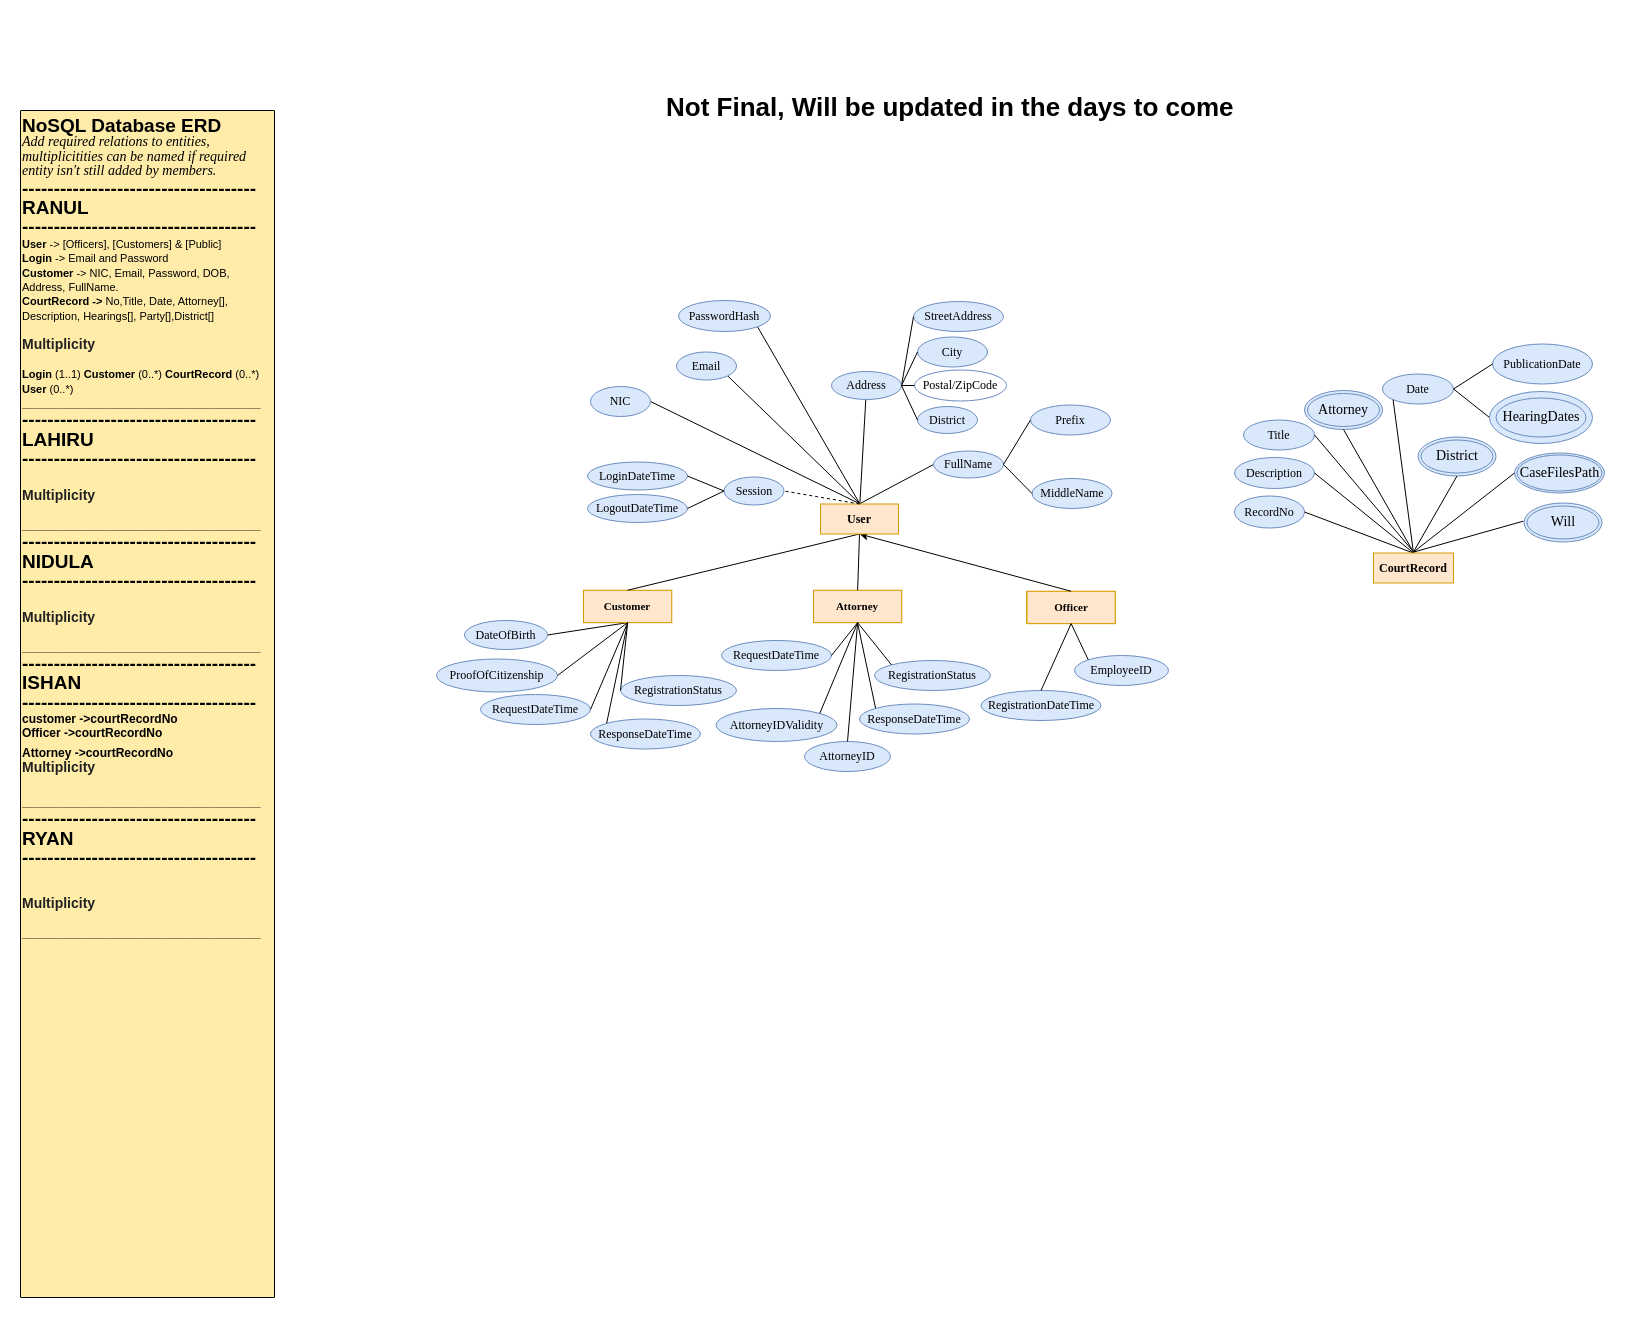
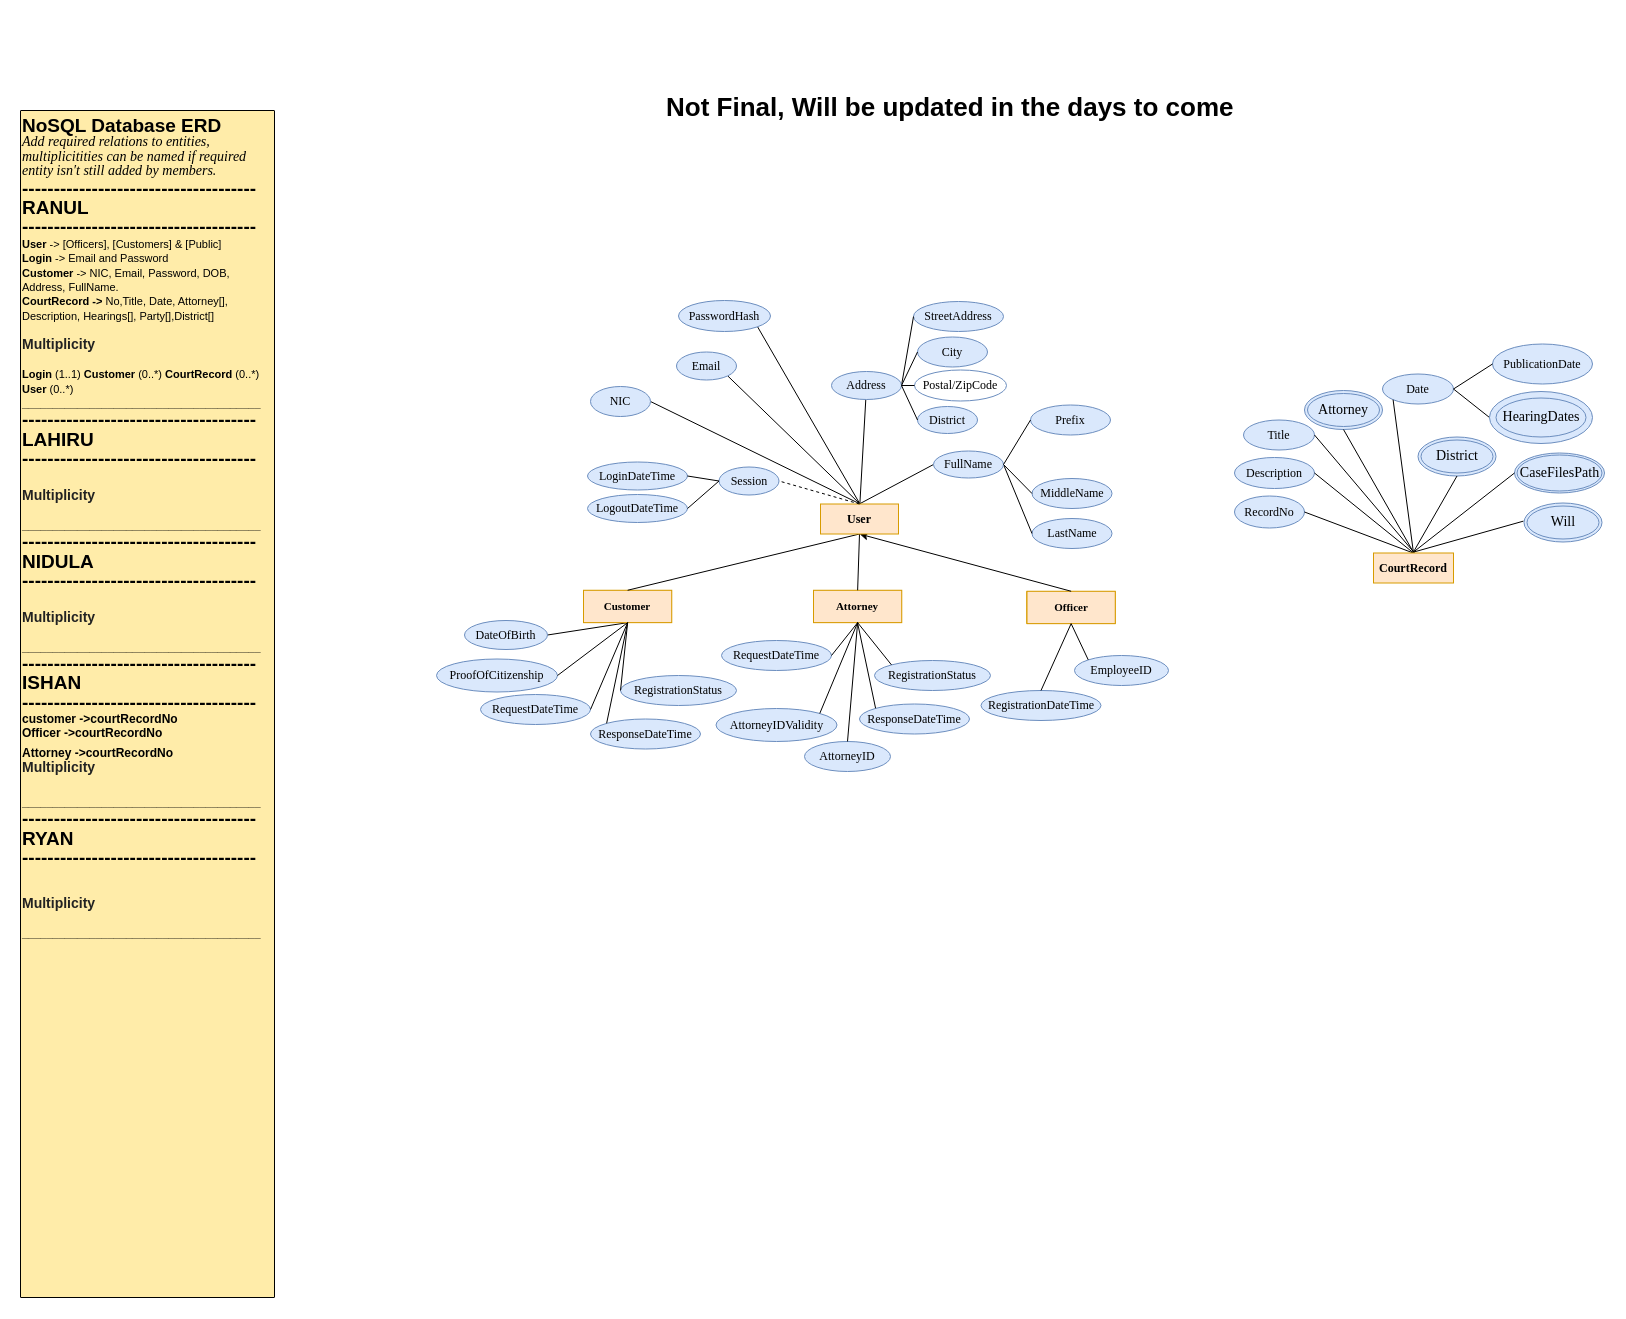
(754, 491) -> (749, 481)
none -> (1019, 502)
none -> (1072, 534)
